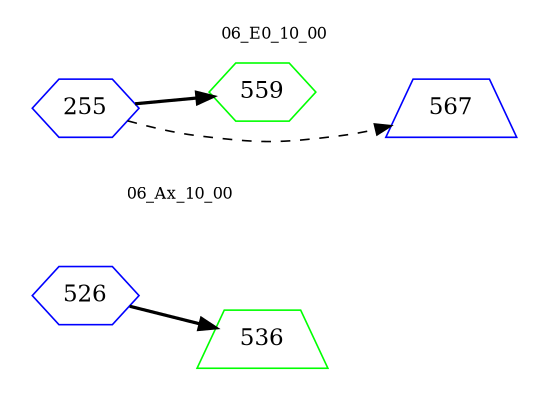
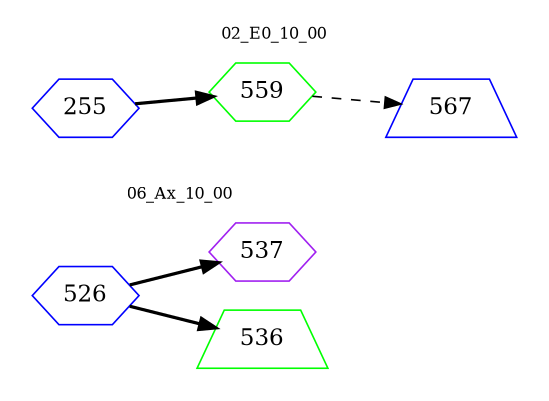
(274, 35) -> (274, 35)
(251, 141) -> (348, 99)
none -> (262, 252)
